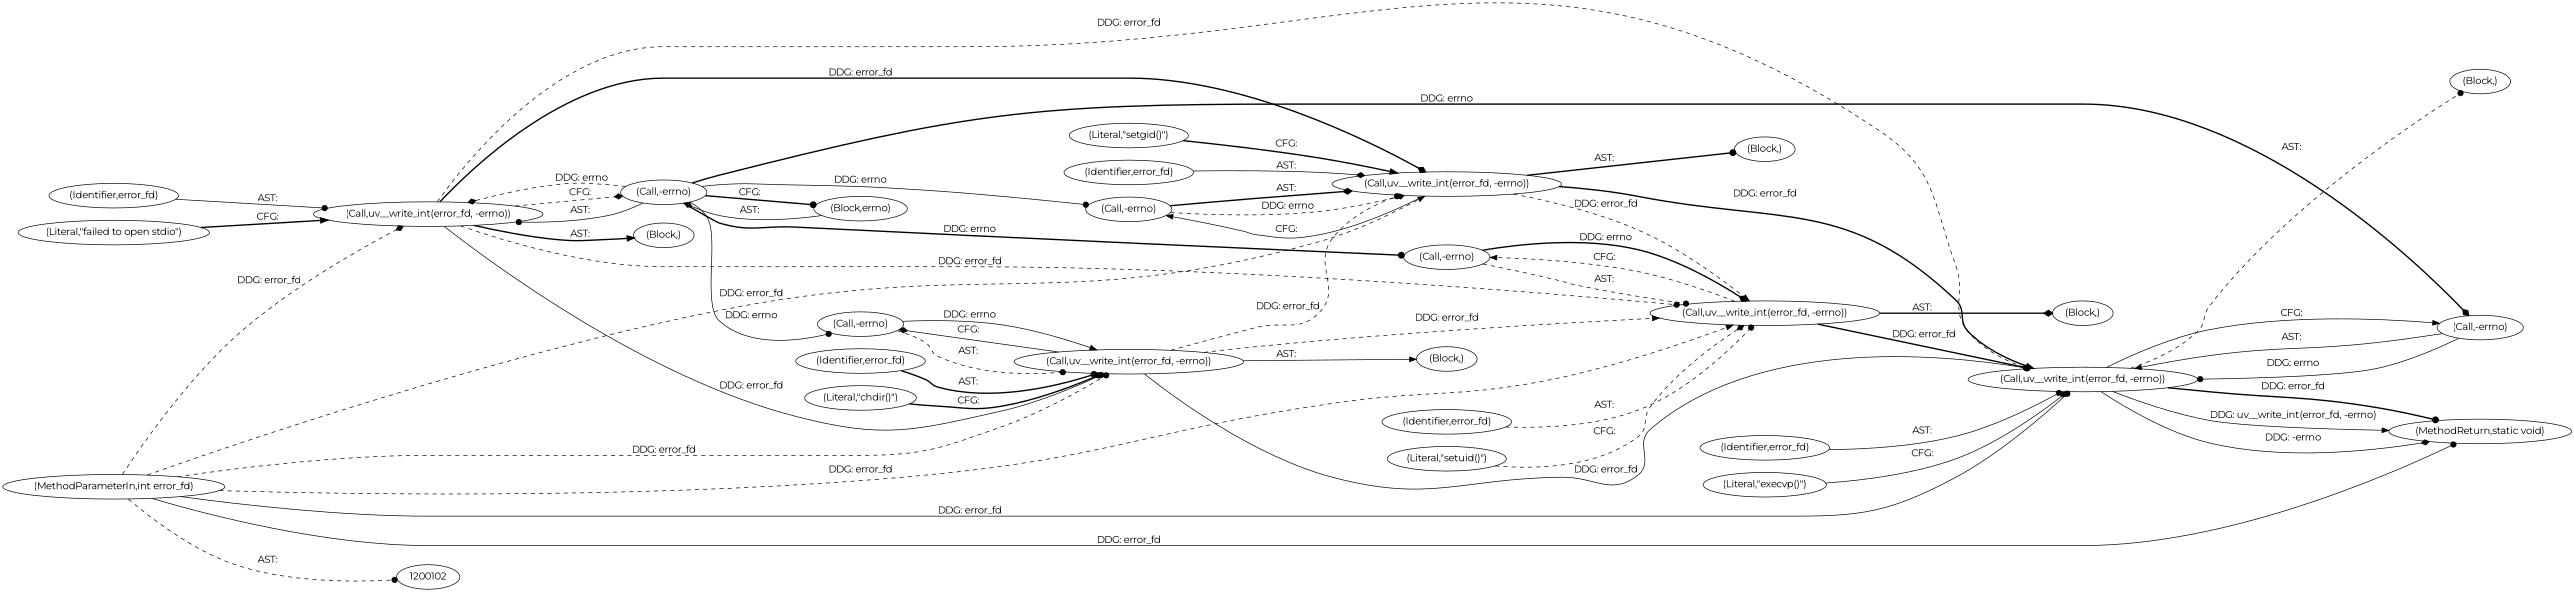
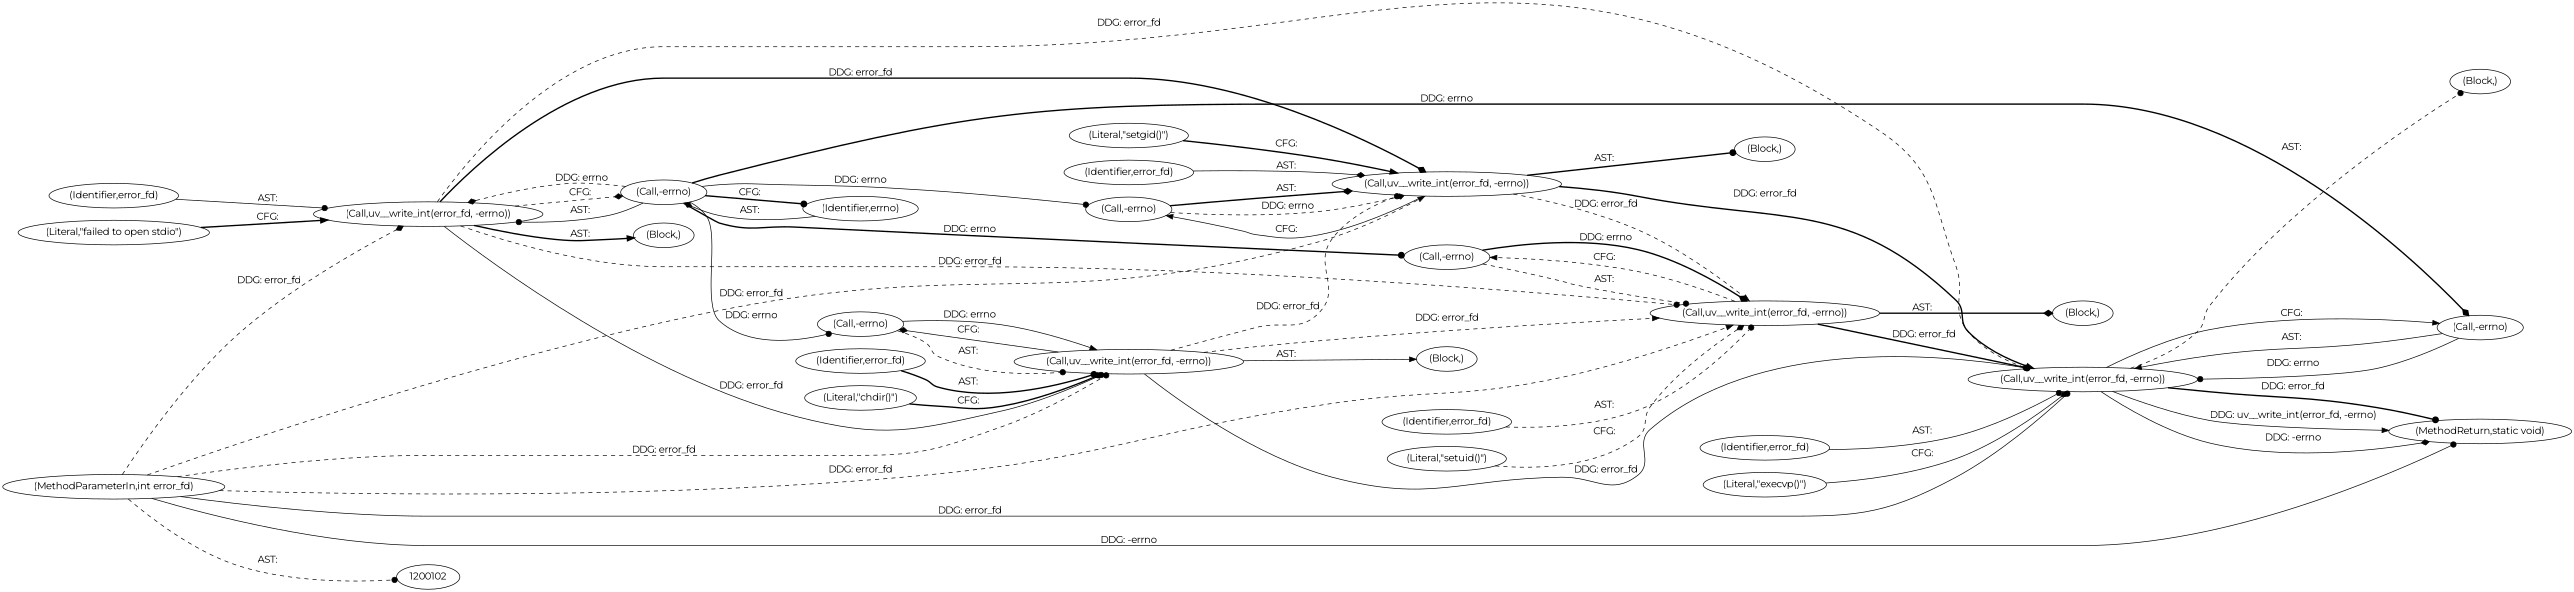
(861, 209) -> (861, 209)
(1129, 540) -> (1129, 540)
